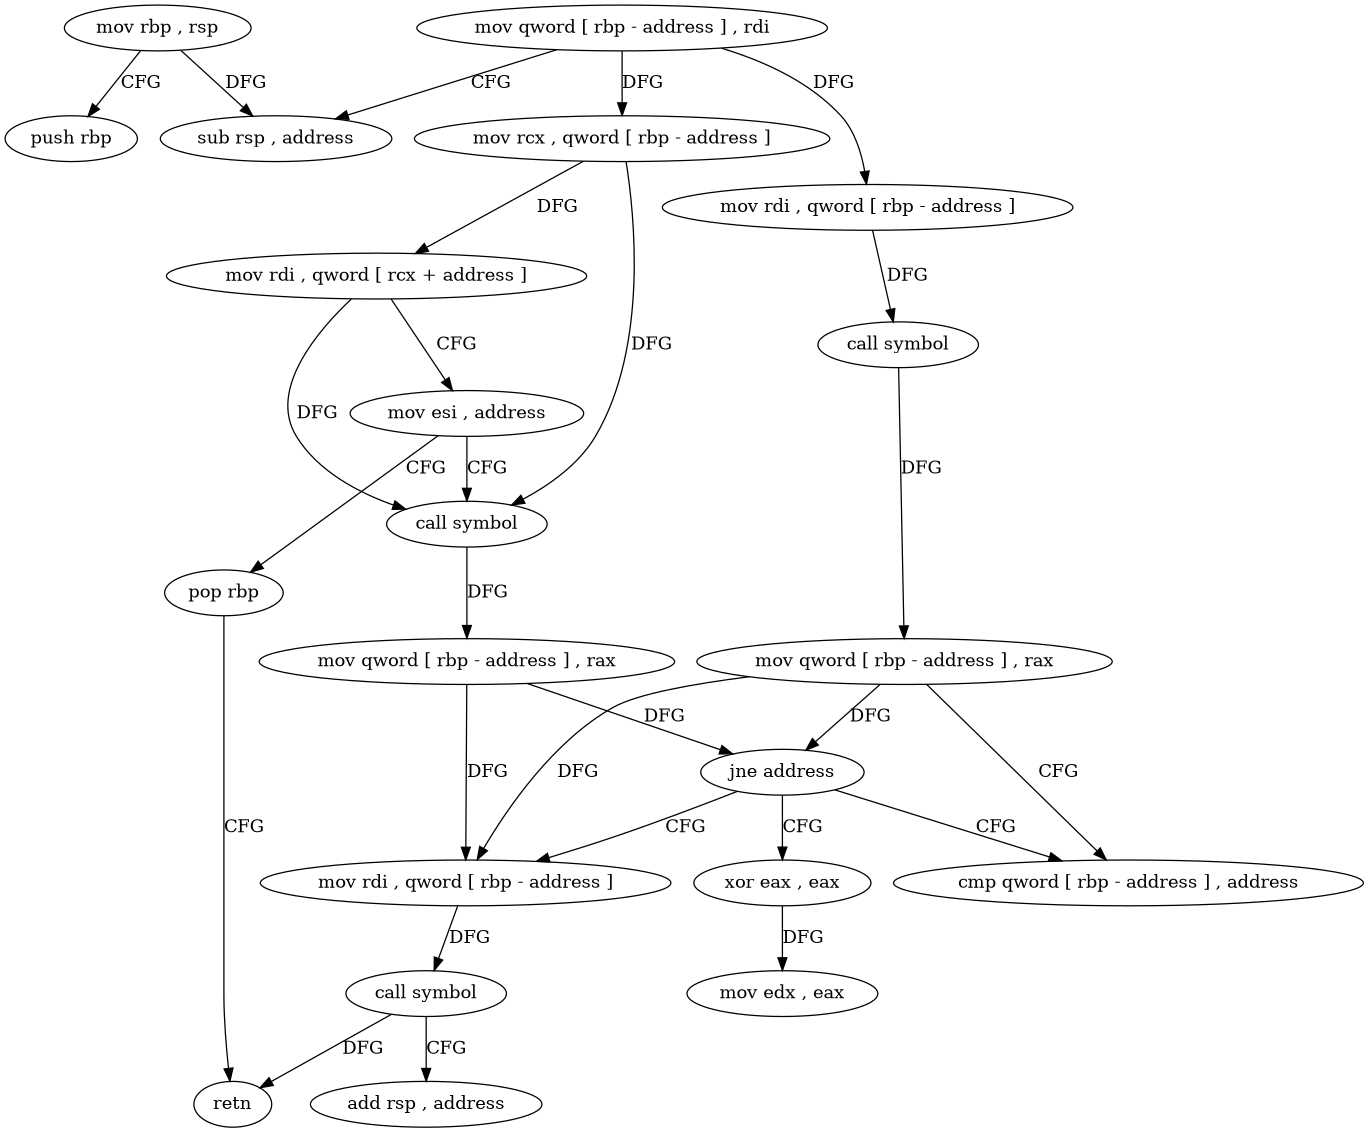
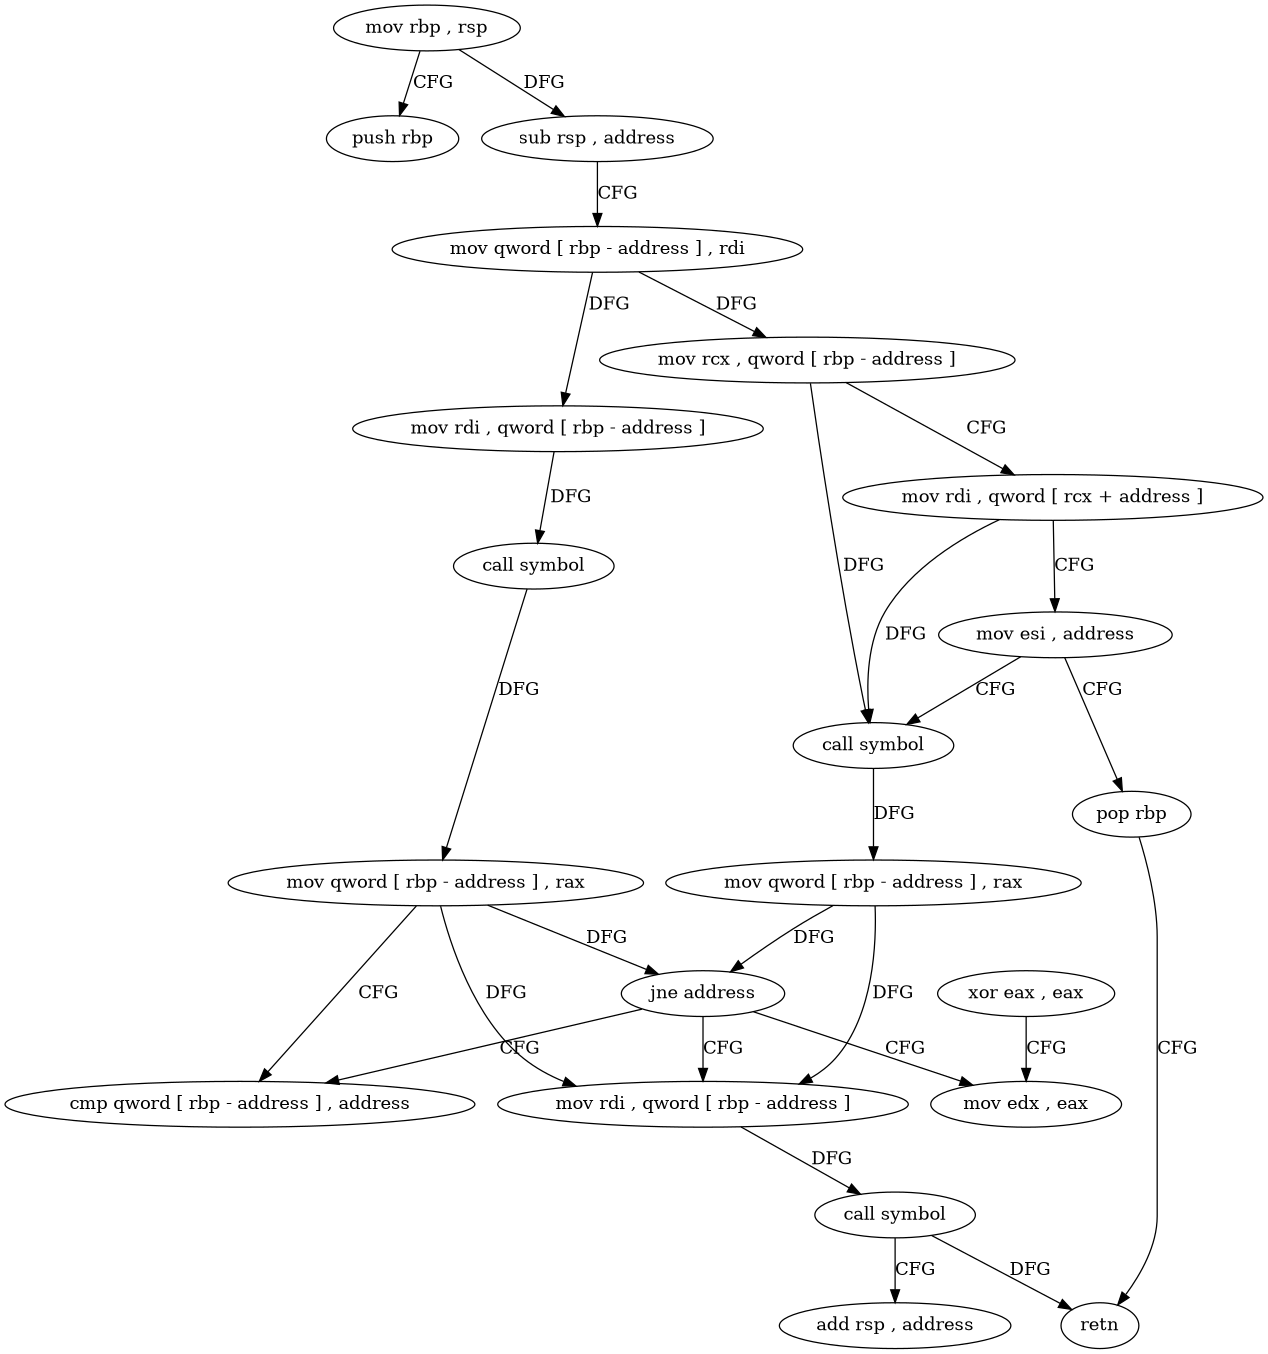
(452, 82) -> (597, 188)
(558, 207) -> (987, 429)
(782, 821) -> (857, 1046)
(803, 938) -> (1047, 1049)
